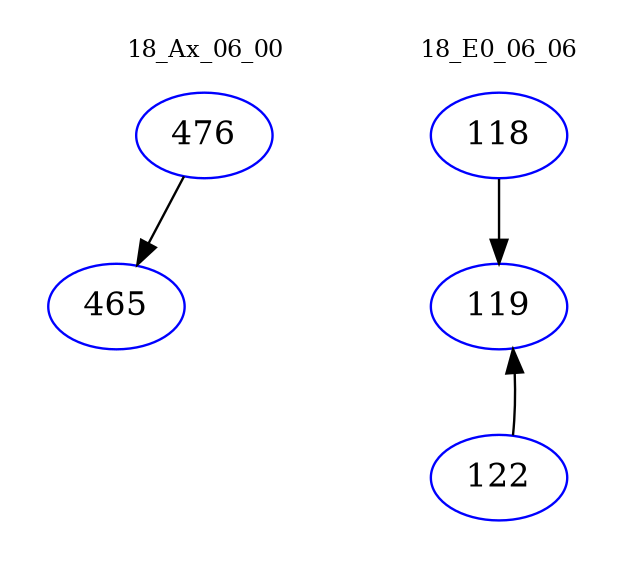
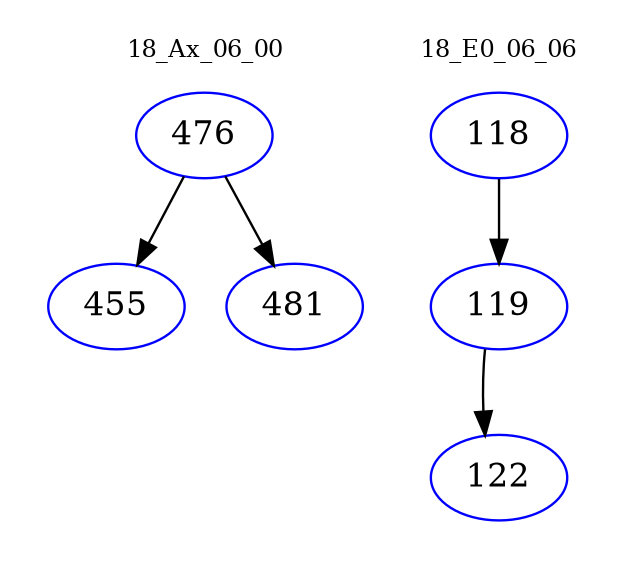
(116, 307) -> (116, 307)
none -> (295, 307)
(515, 404) -> (483, 380)
